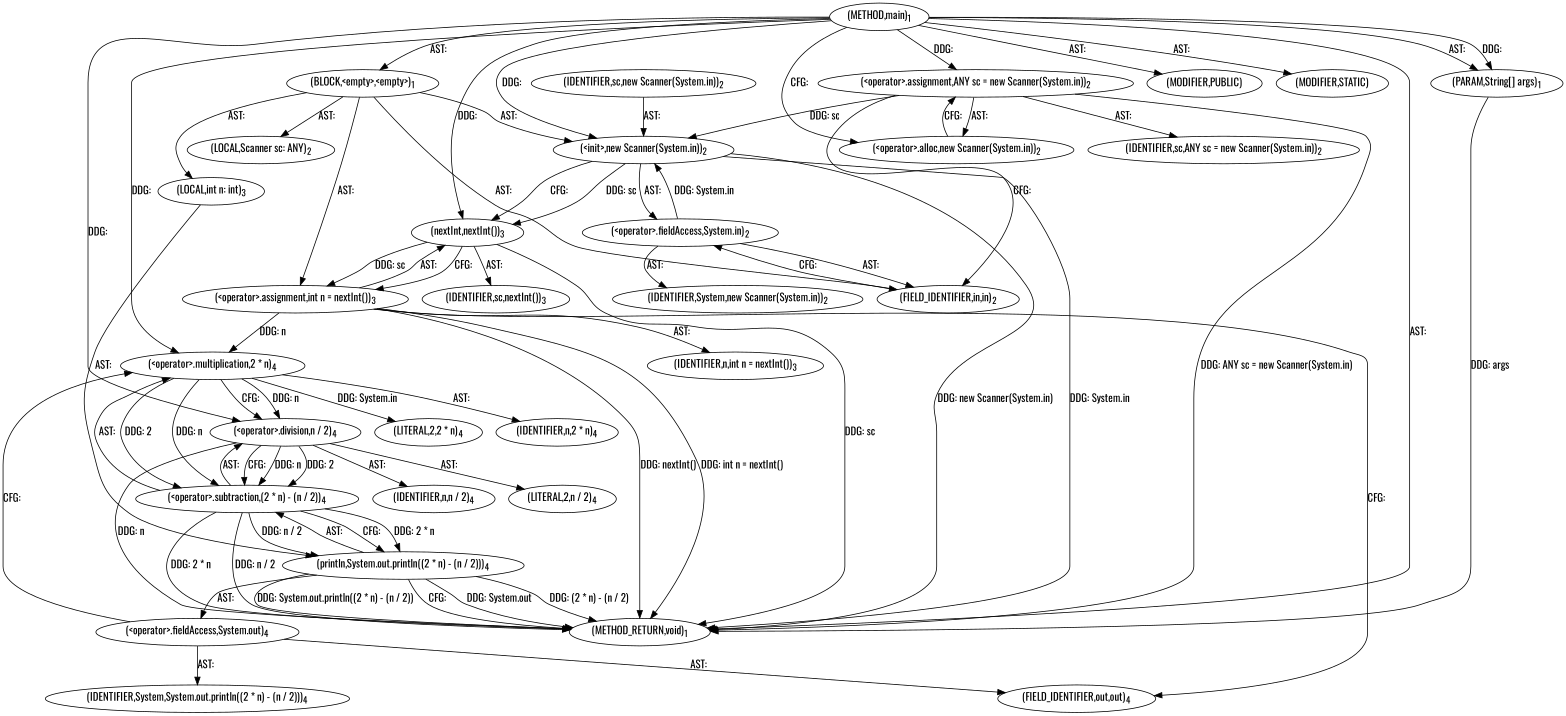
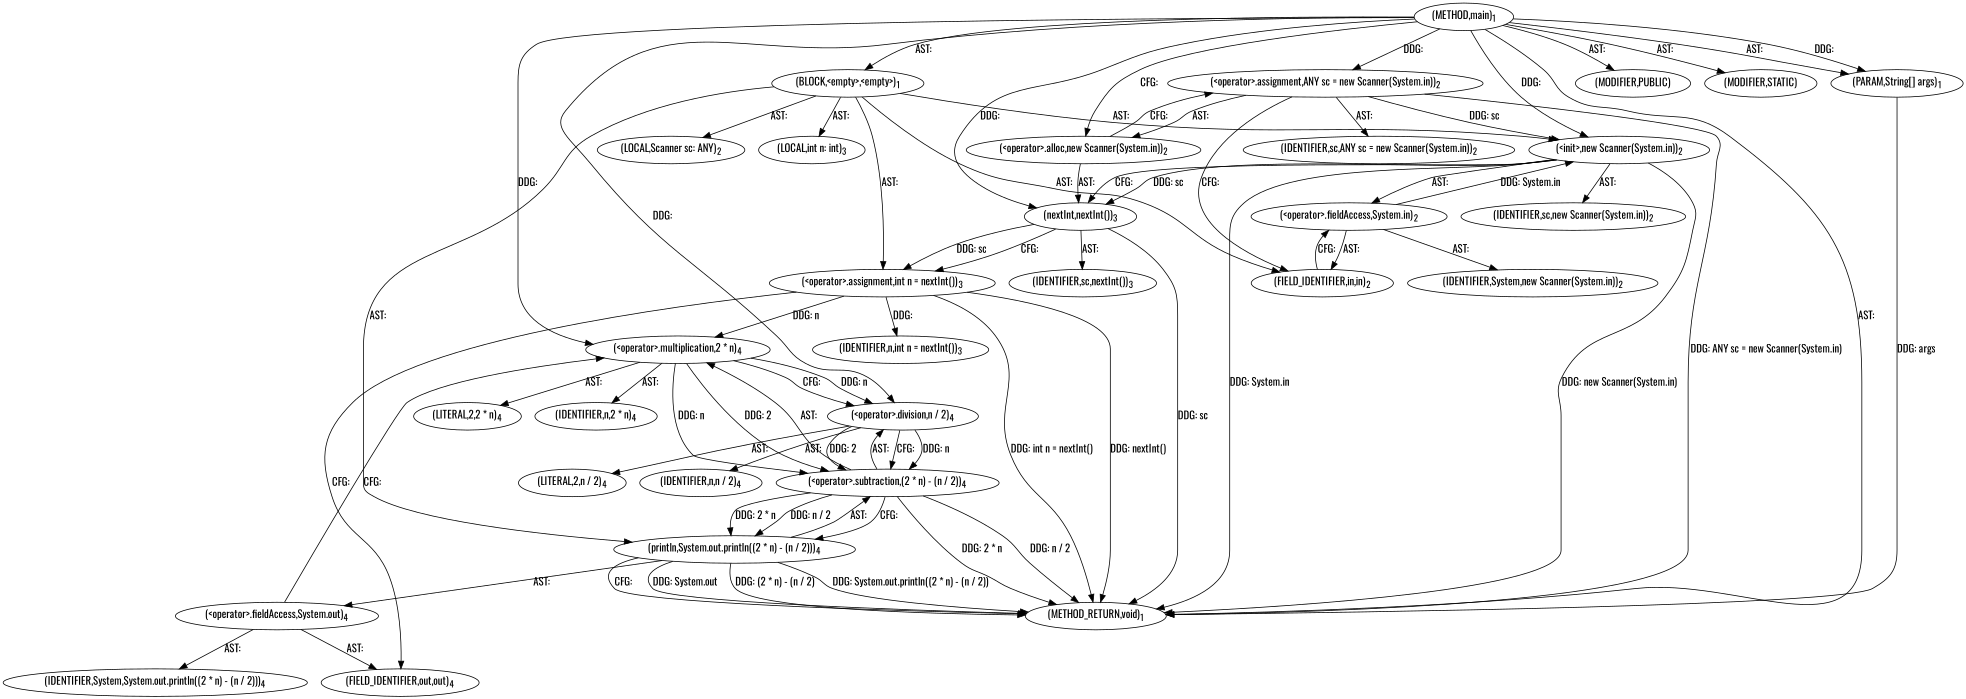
(644, 113) -> (1599, 180)
(401, 274) -> (1078, 179)
(683, 333) -> (904, 316)
(368, 399) -> (595, 383)
(90, 438) -> (377, 296)
(190, 607) -> none
